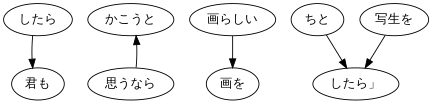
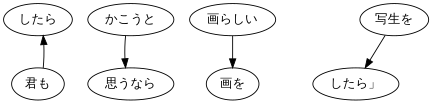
(317, 20) -> none
(32, 47) -> (44, 56)
(137, 56) -> (125, 47)
